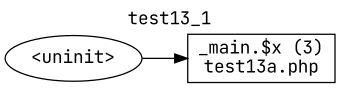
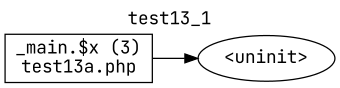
(158, 58) -> (169, 58)
